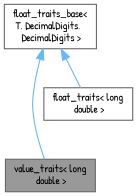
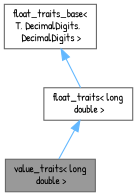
(33, 110) -> (67, 145)
